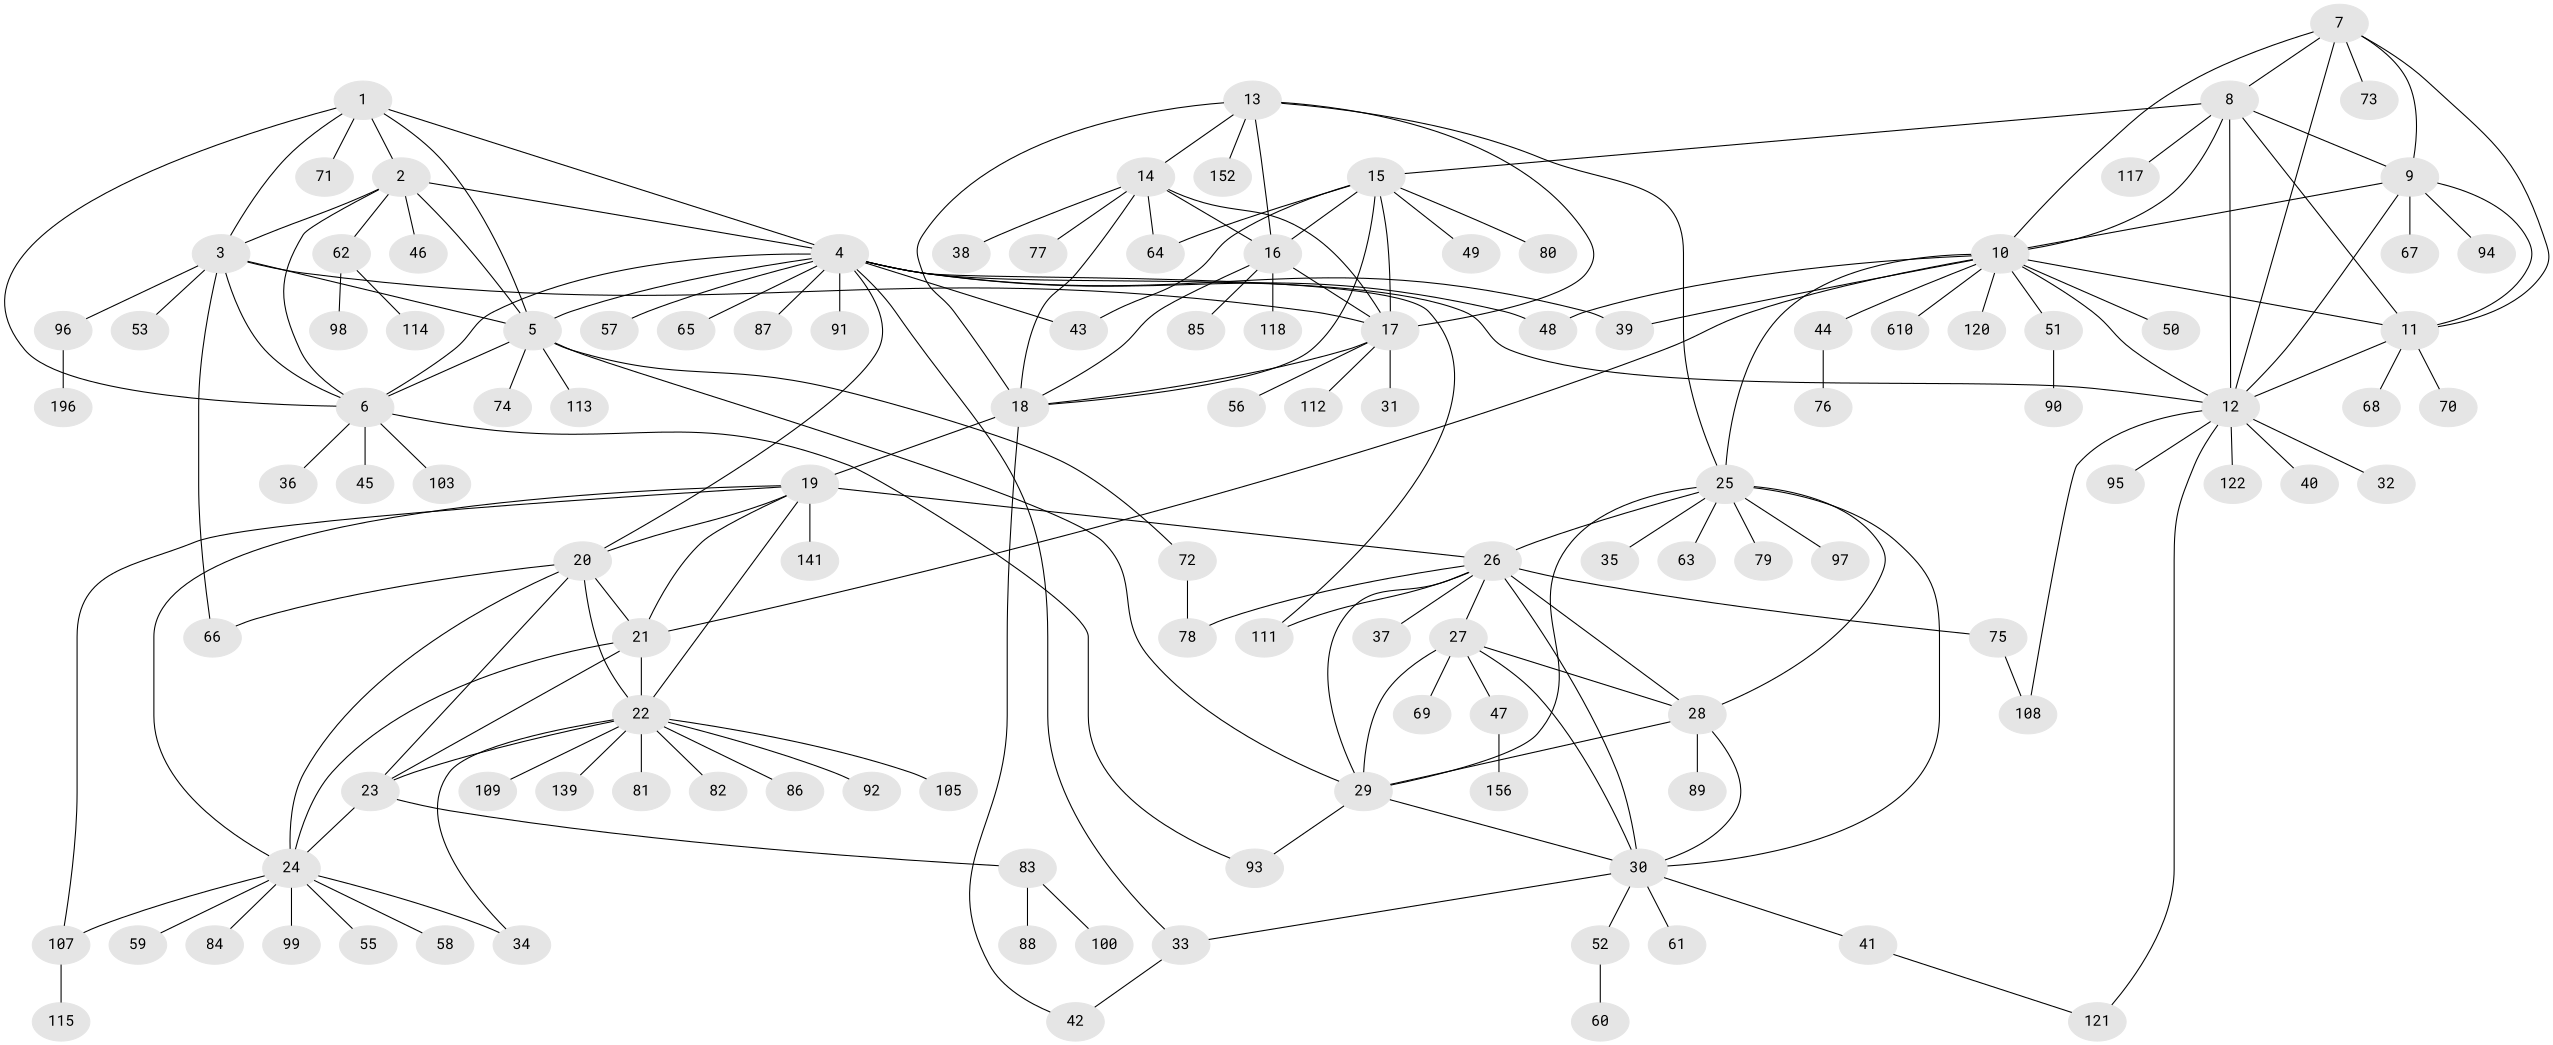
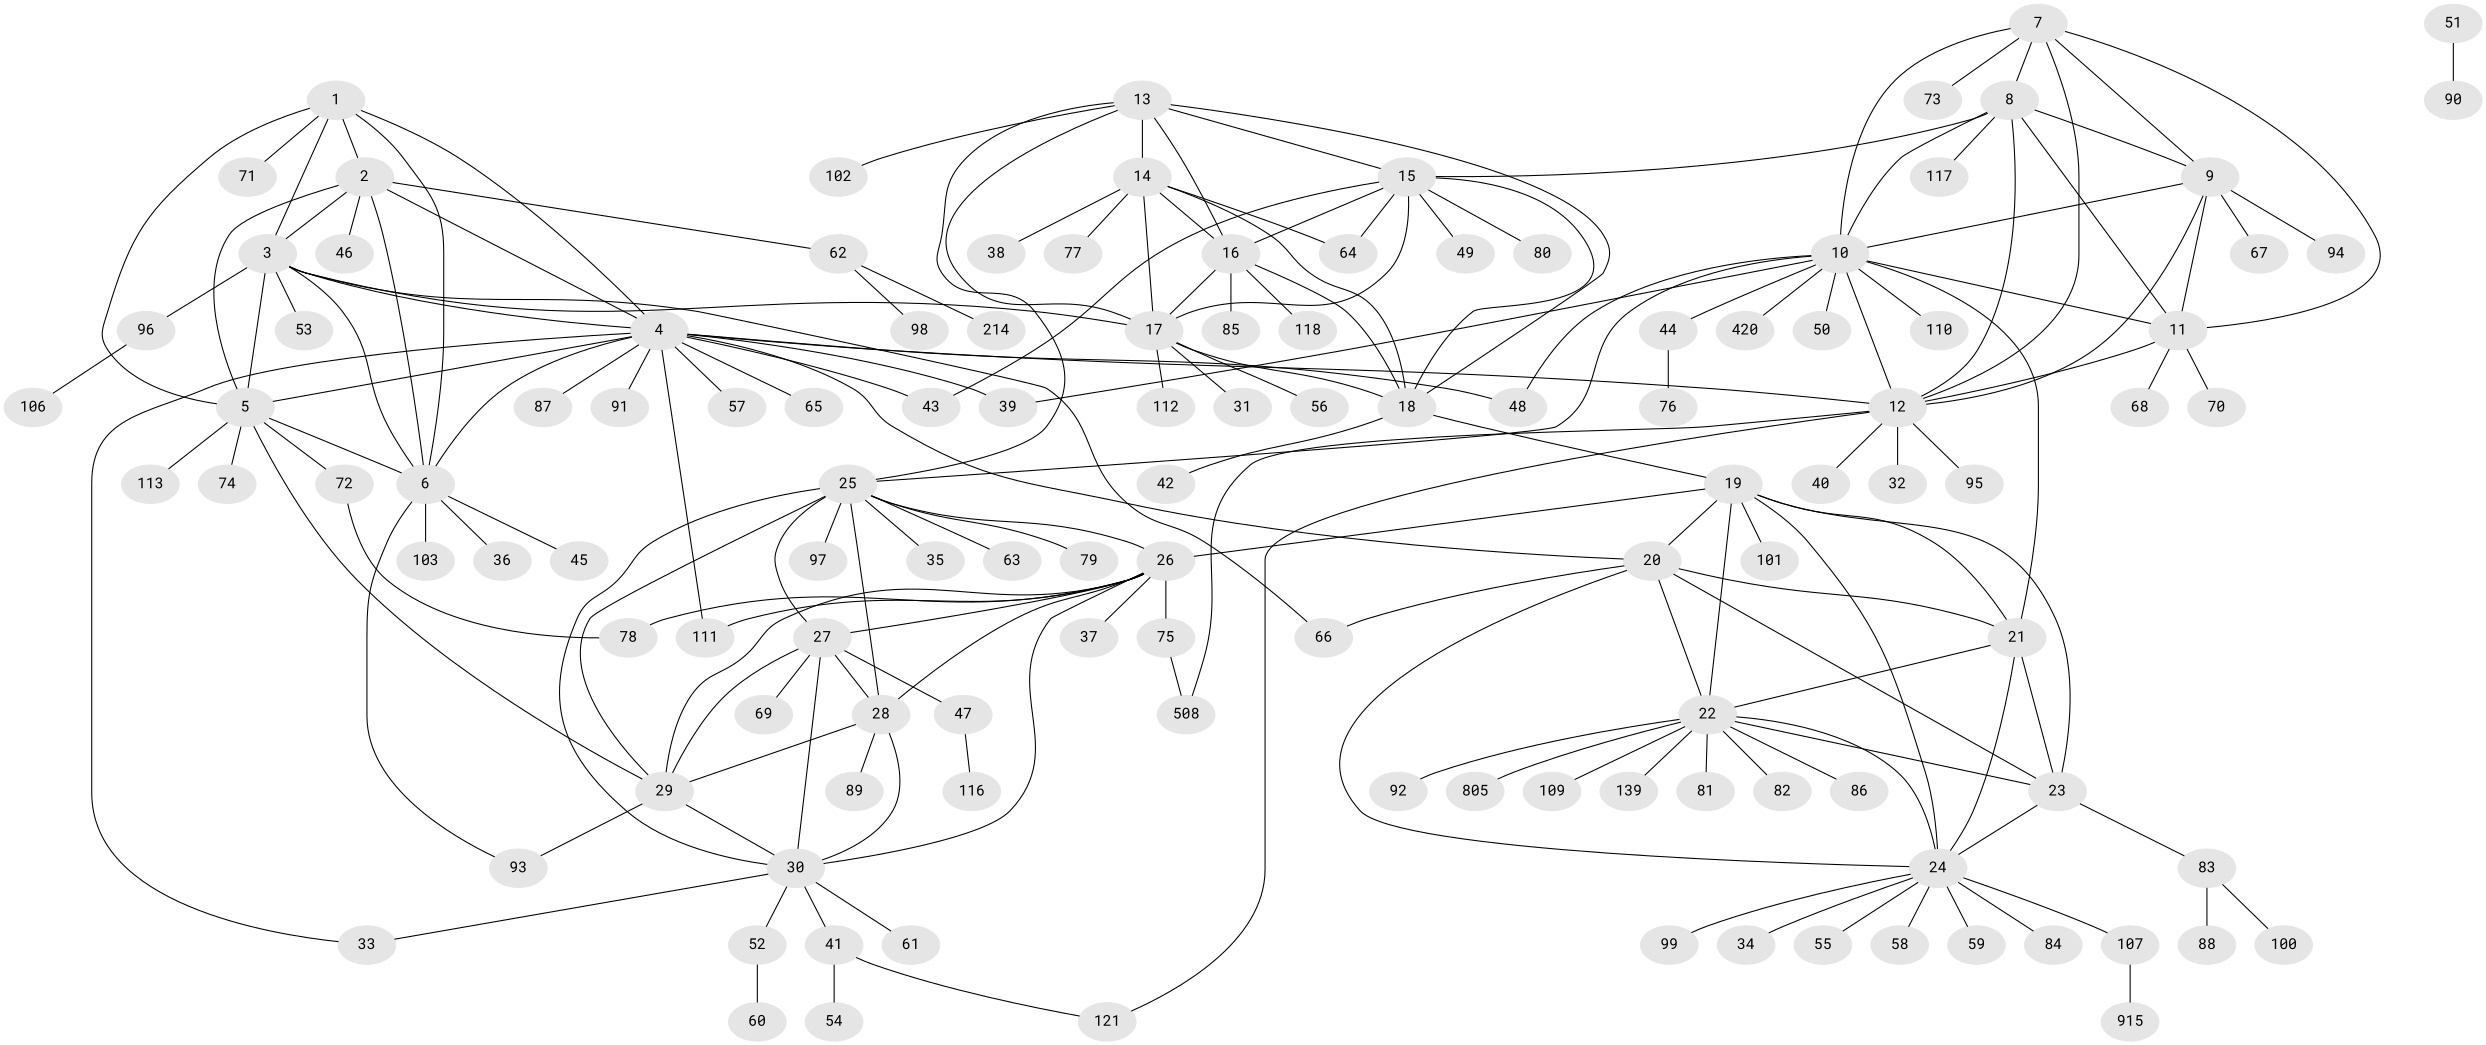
none -> (1275, 139)
(1223, 177) -> (838, 177)
(2027, 292) -> none
none -> (484, 311)
(415, 331) -> (996, 331)
(1900, 331) -> (1939, 331)
(1977, 331) -> (1745, 331)
(63, 407) -> (33, 407)
(2233, 484) -> none
(261, 529) -> (1998, 550)
none -> (776, 553)
(810, 561) -> (1770, 561)
(2028, 715) -> (1186, 715)
(448, 775) -> (1884, 762)
(949, 791) -> (1475, 791)
(1499, 791) -> (972, 791)
(1128, 983) -> none
(61, 1022) -> (2130, 1022)
none -> (834, 1022)
